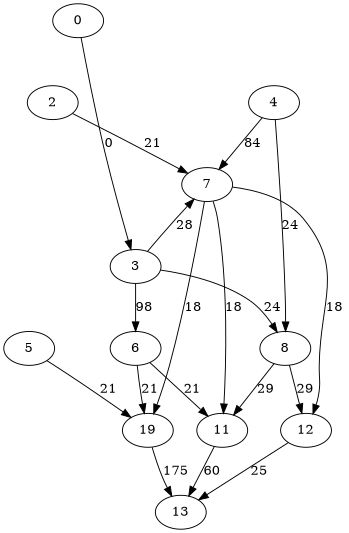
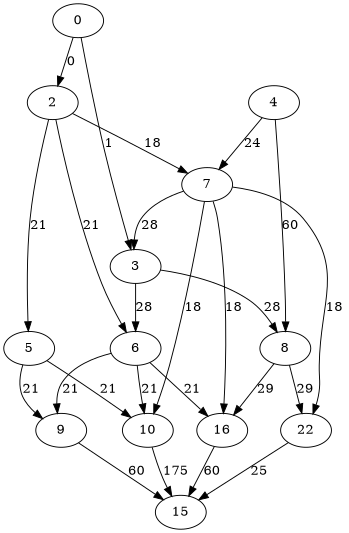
none -> (67, 57)
(109, 144) -> (109, 144)
(153, 144) -> (153, 144)
(253, 144) -> (253, 144)
none -> (30, 220)
none -> (82, 224)
(291, 226) -> (291, 226)
(167, 229) -> (151, 208)
(145, 307) -> (145, 307)
(273, 307) -> (273, 307)
none -> (61, 430)
(148, 430) -> (148, 430)
(222, 430) -> (222, 430)
(306, 430) -> (306, 430)
(181, 512) -> (181, 512)
